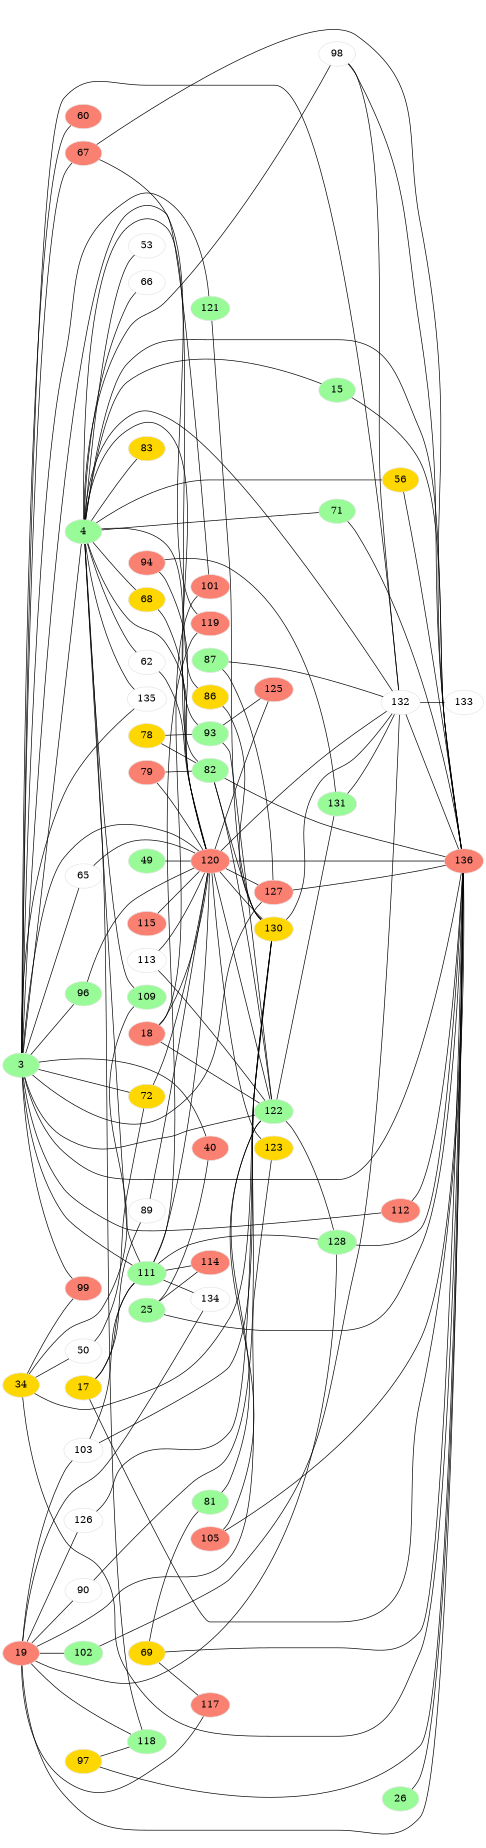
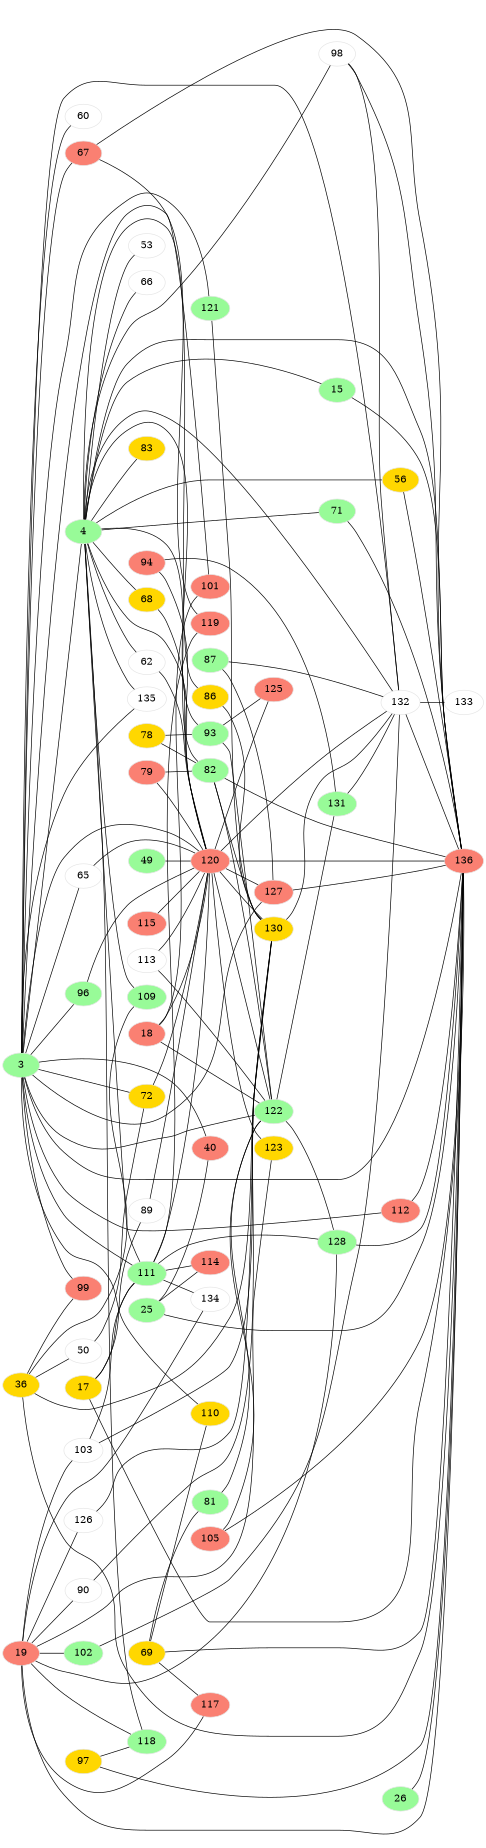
(83, 117) -> (83, 117)
(21, 1385) -> (21, 1385)
none -> (210, 1414)
